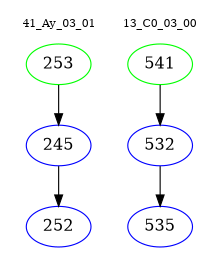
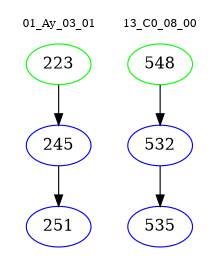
(59, 24) -> (59, 24)
(160, 24) -> (160, 24)
(59, 64) -> (59, 64)
(160, 64) -> (160, 64)
(59, 227) -> (59, 227)
